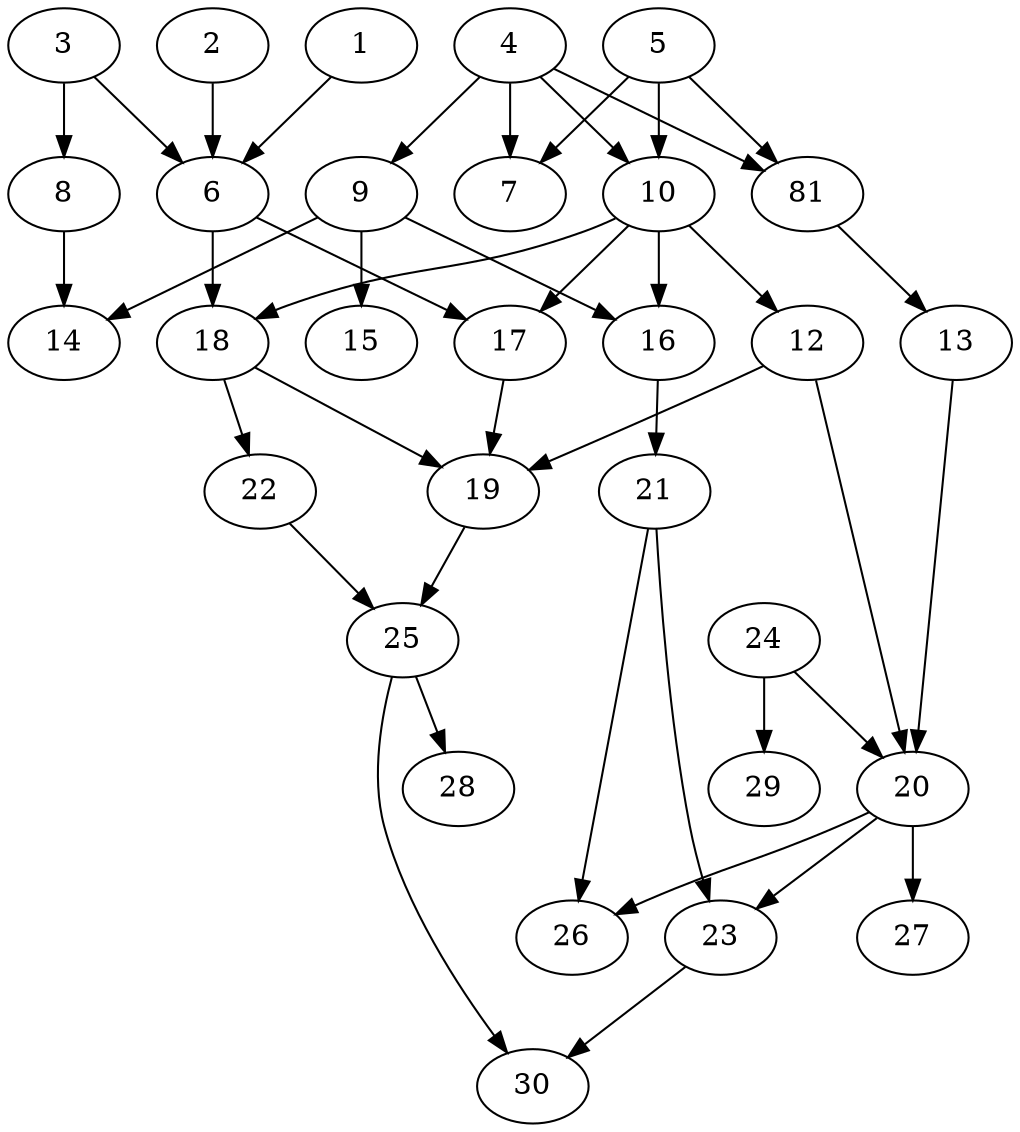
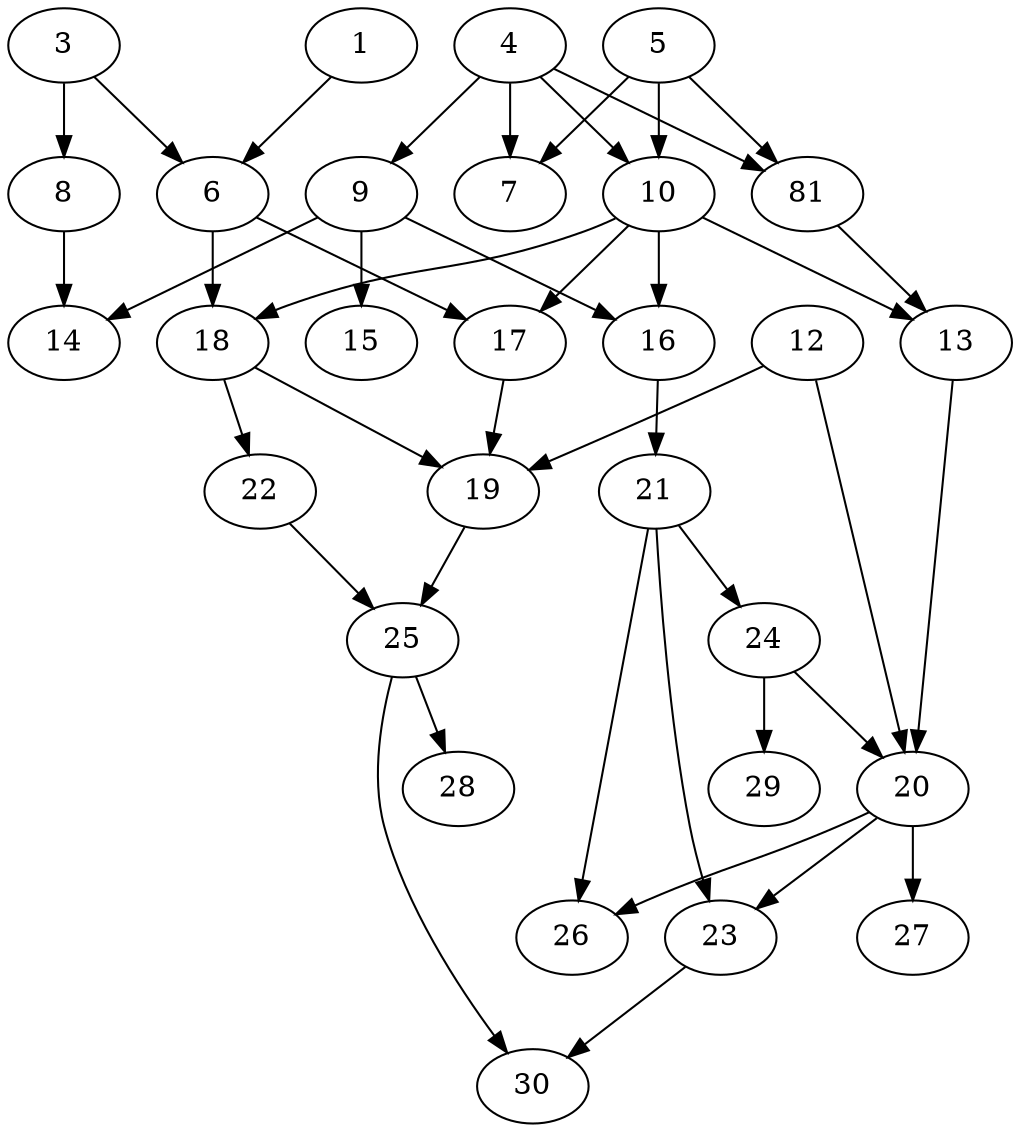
(213, 45) -> none
(726, 261) -> (798, 264)
none -> (703, 558)
